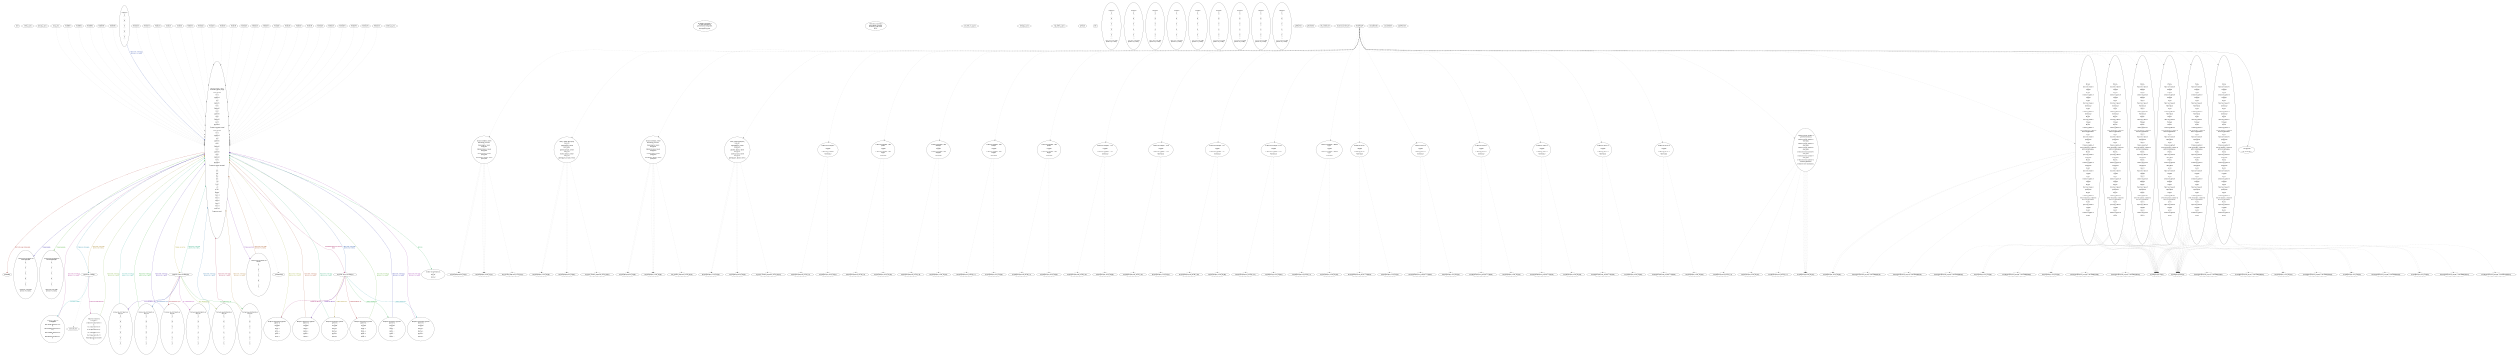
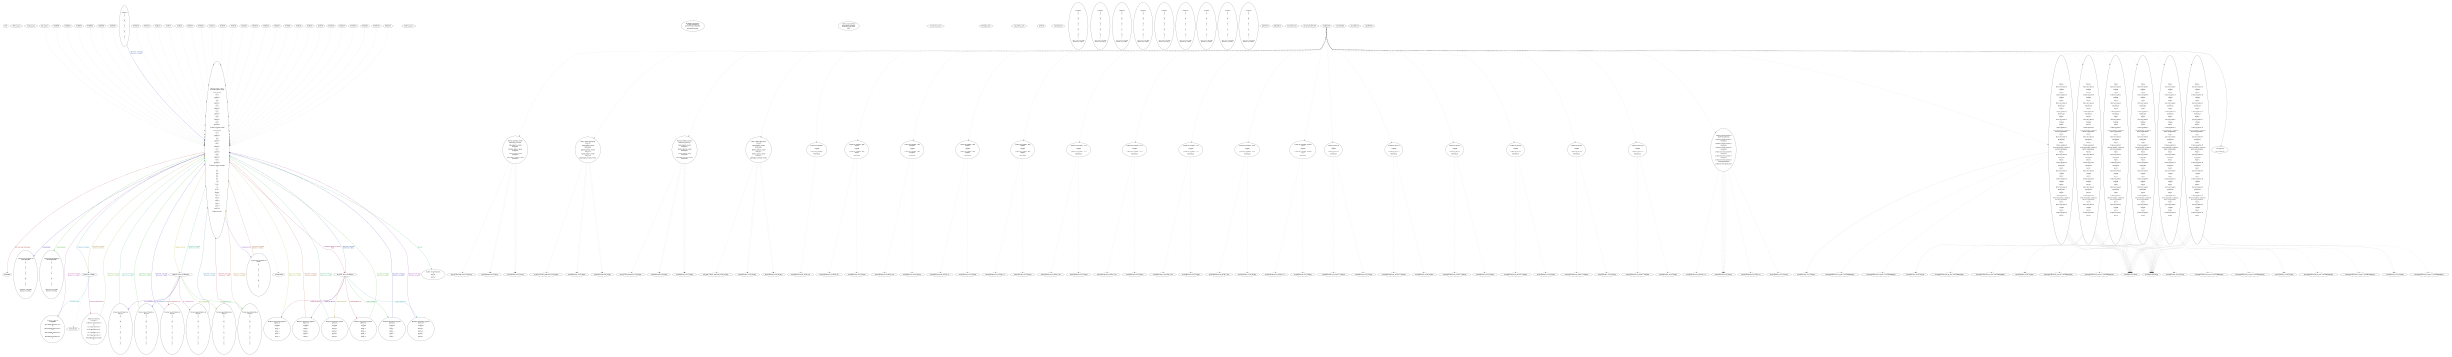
none -> (90, 26)
none -> (266, 26)
(1095, 26) -> (1058, 26)
(828, 275) -> none
(2386, 275) -> none
